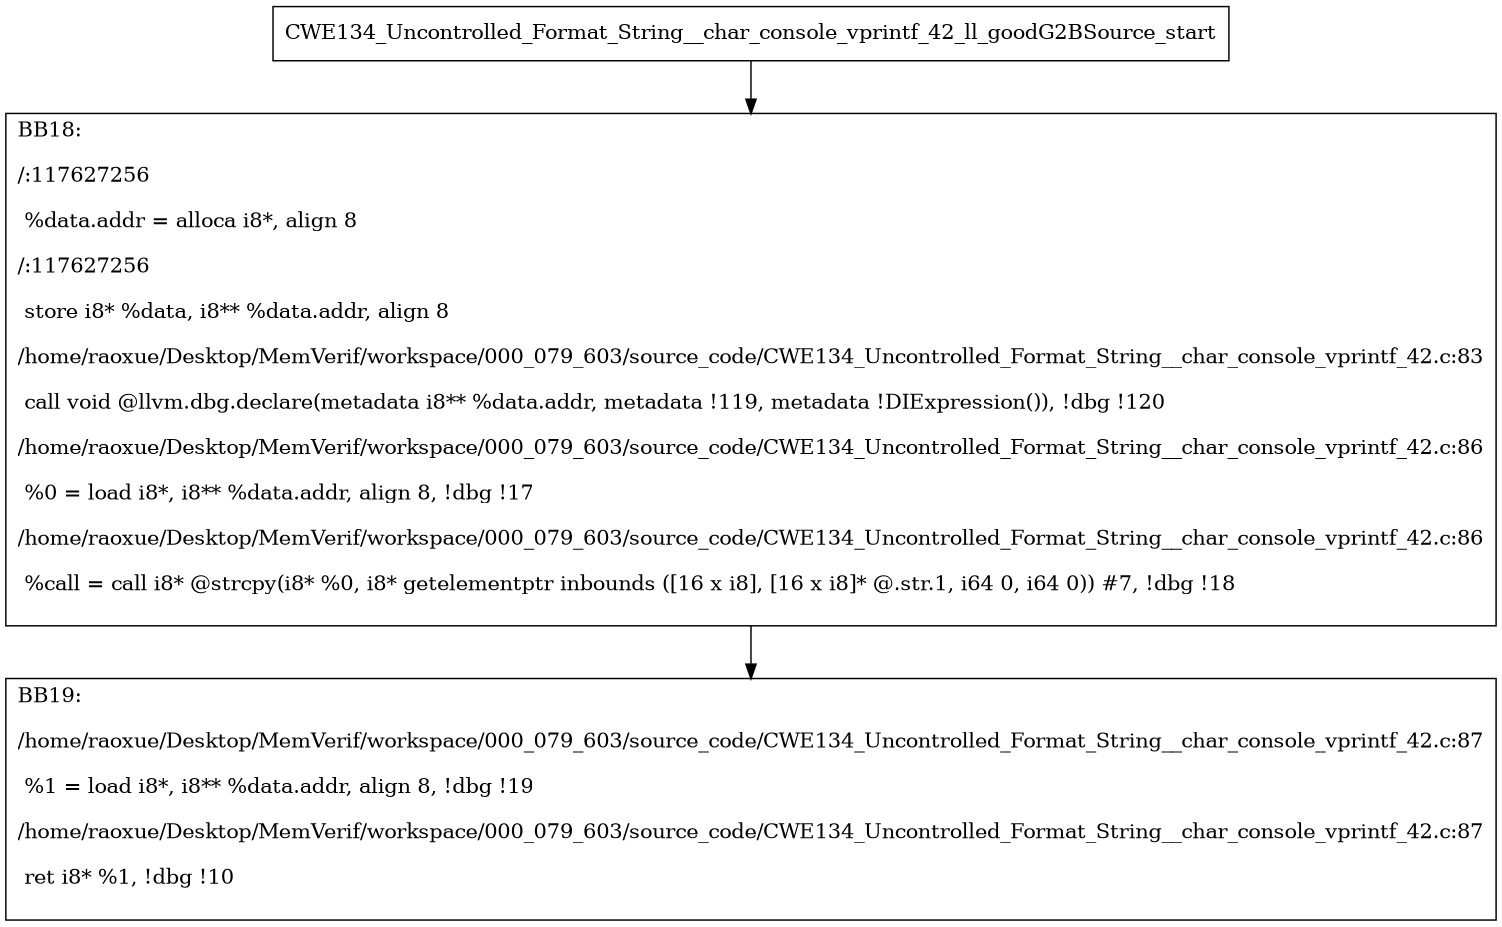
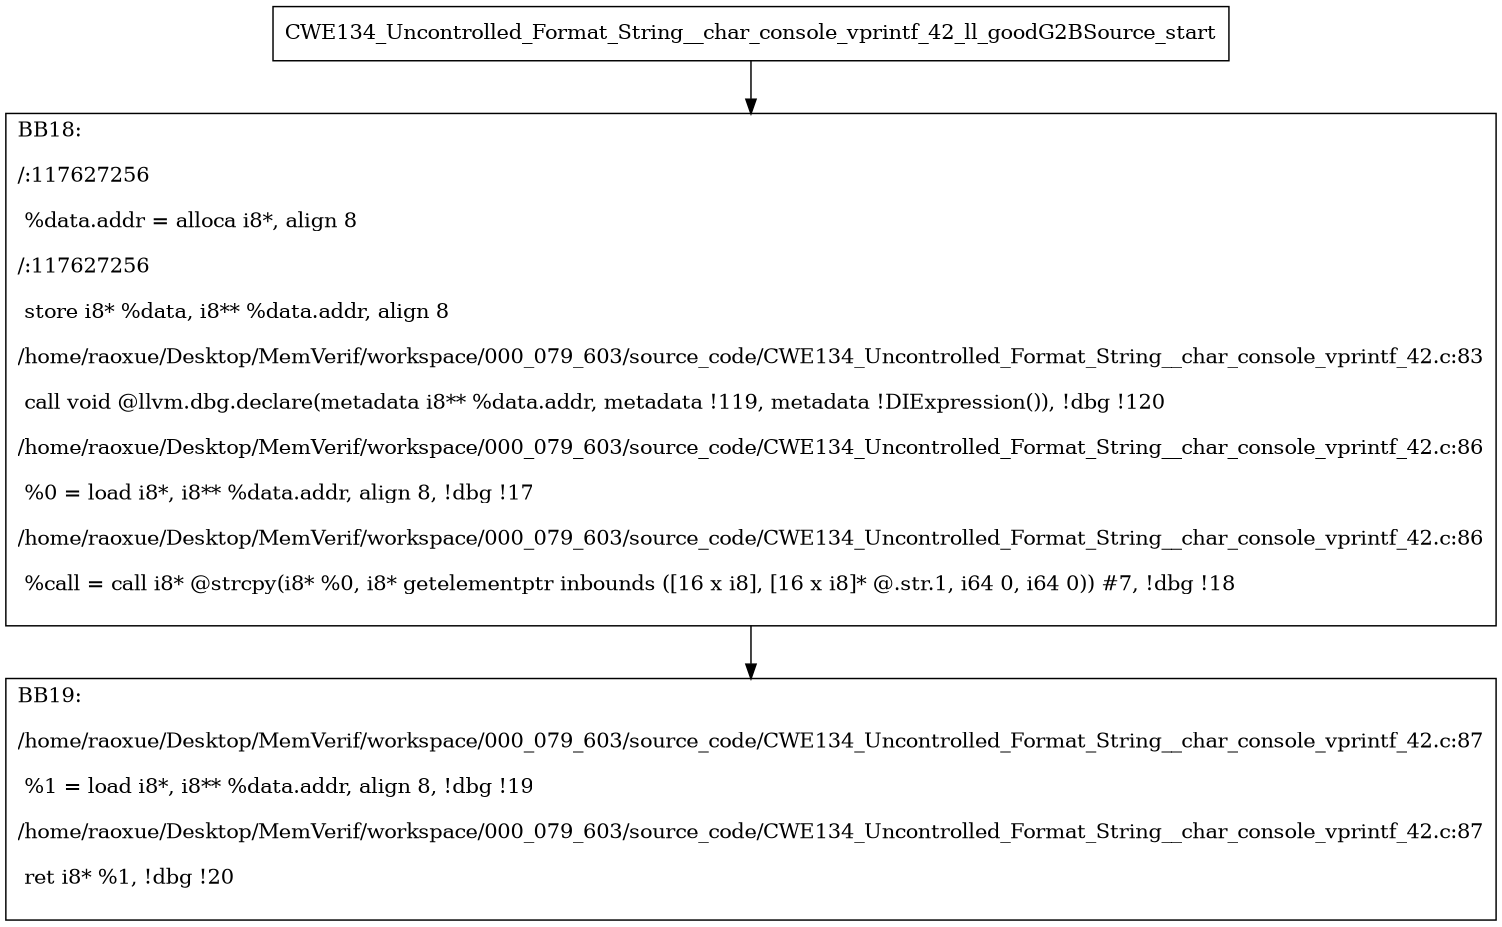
(126, 878) -> (126, 878)
